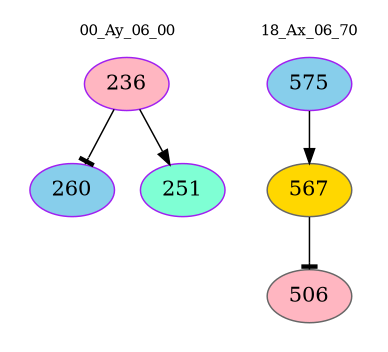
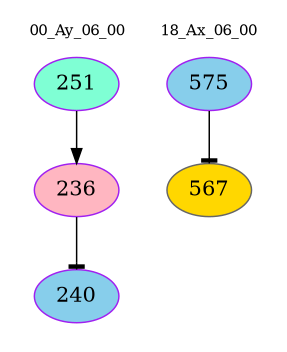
(309, 32) -> (209, 32)
(151, 130) -> (77, 130)
(309, 130) -> (209, 134)
(72, 190) -> (77, 296)
(309, 296) -> none
